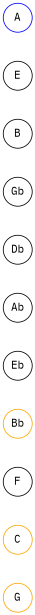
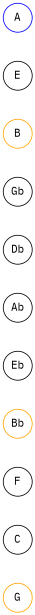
(18, 134) -> (18, 134)
(18, 540) -> (18, 540)
